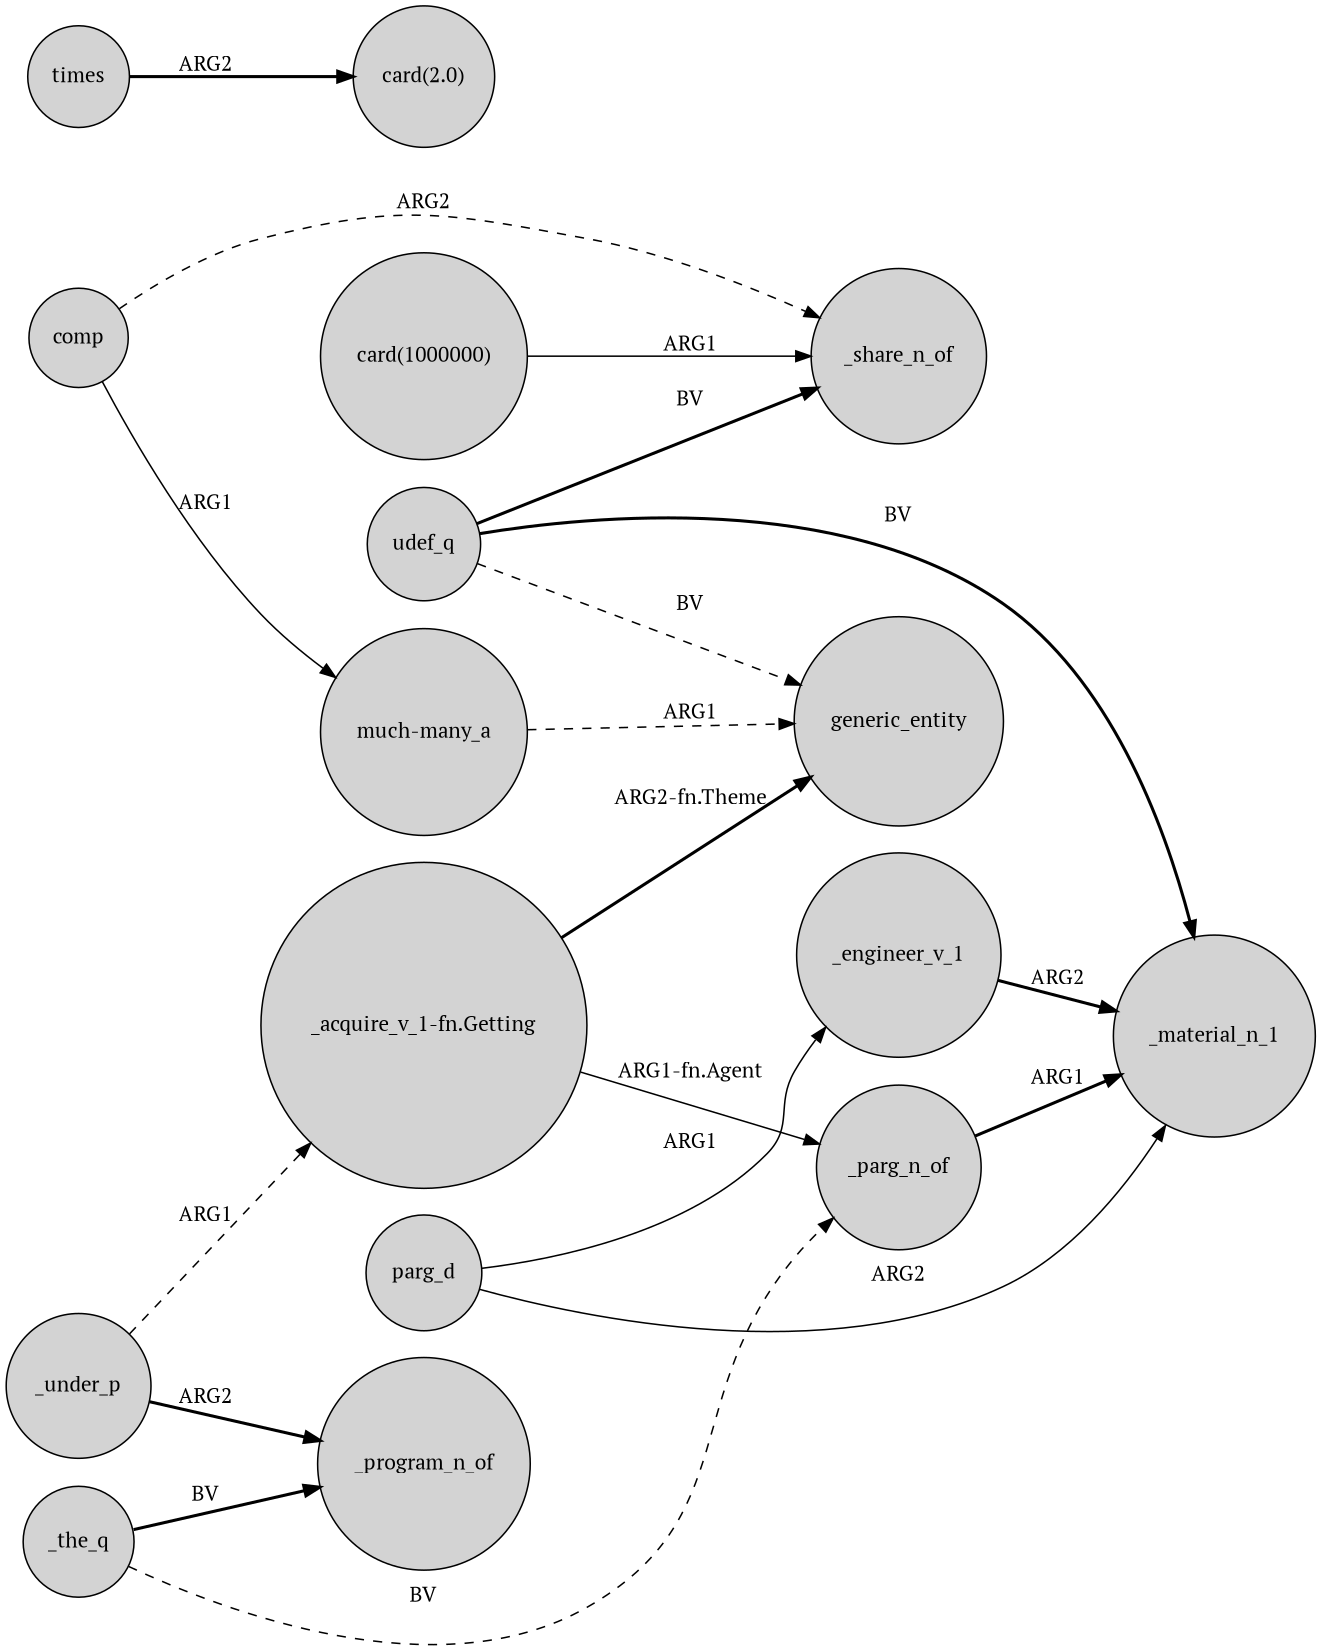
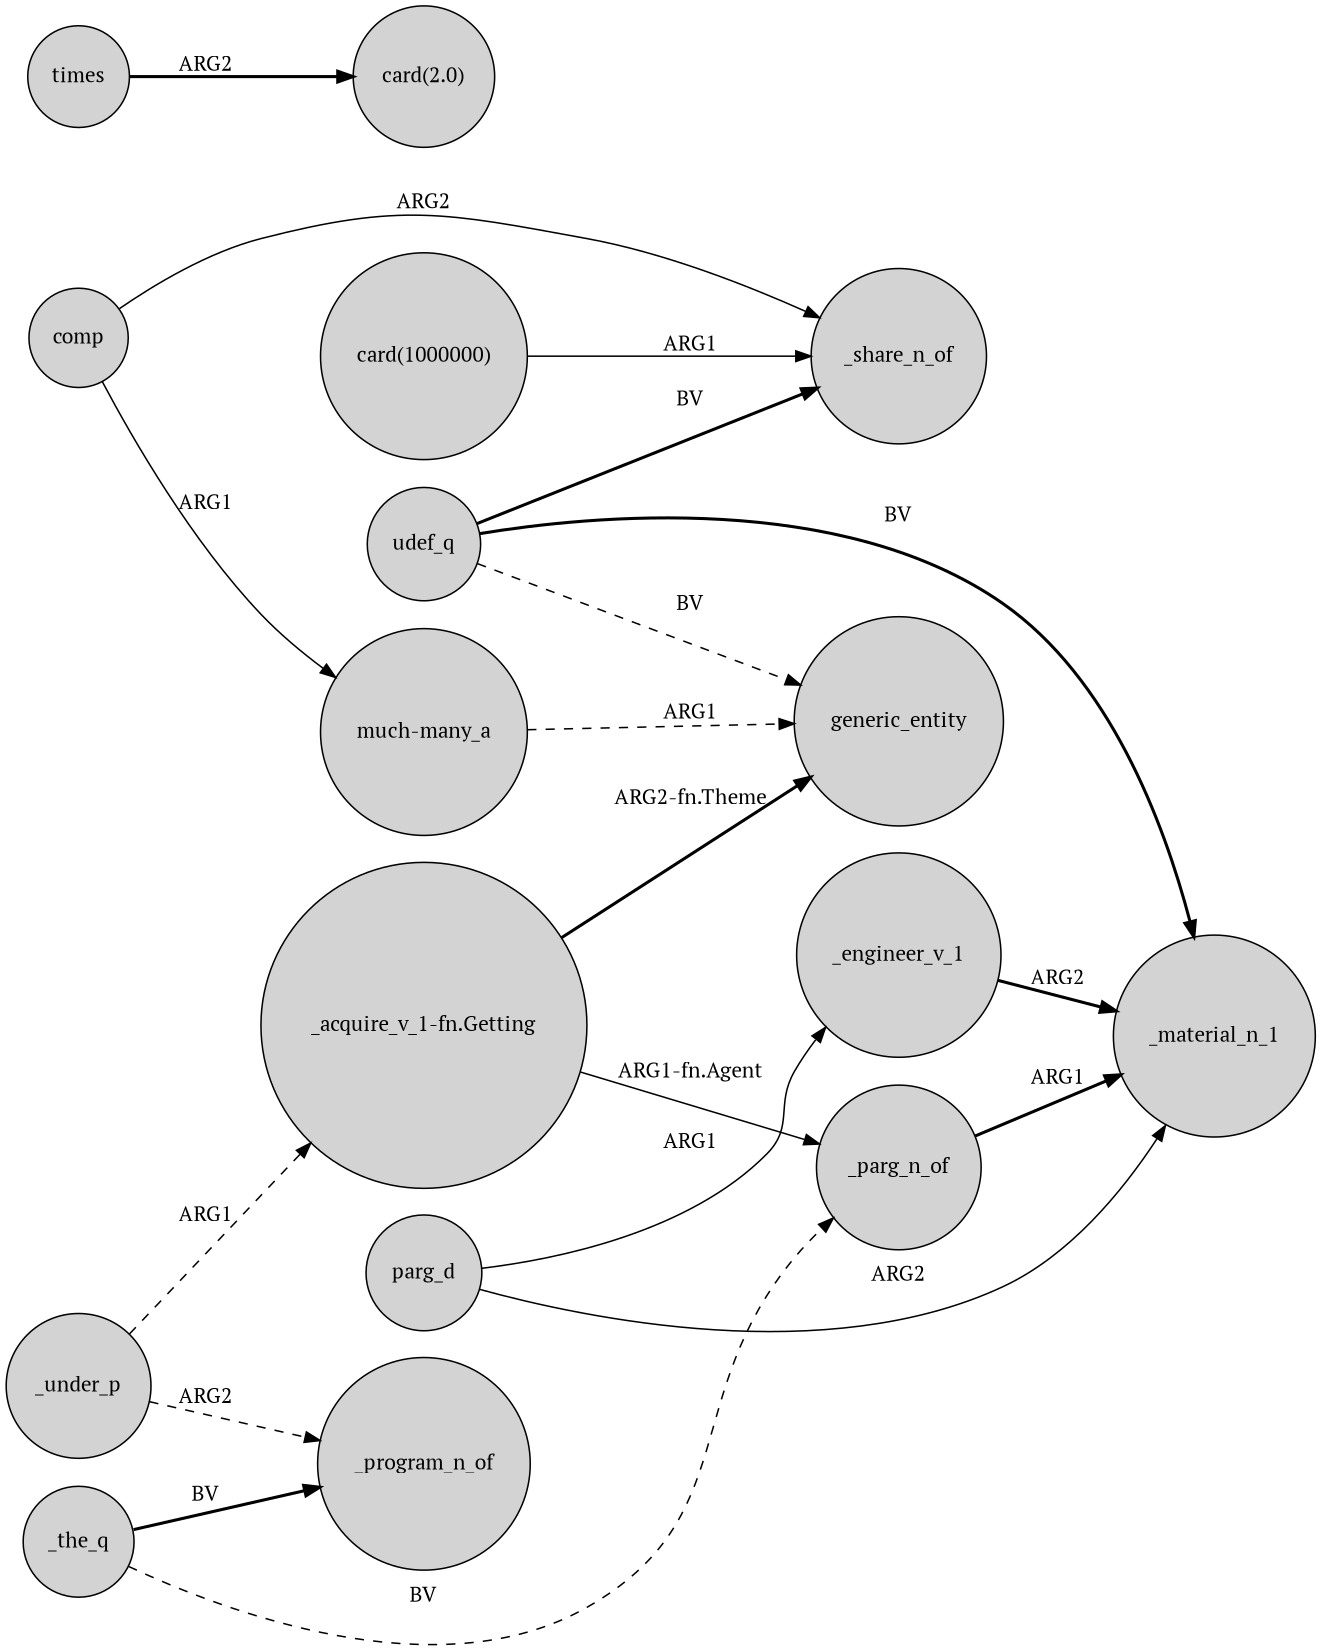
(460, 218) -> (460, 218)
(227, 1419) -> (227, 1419)
